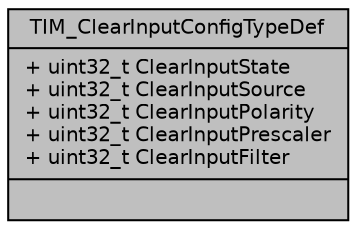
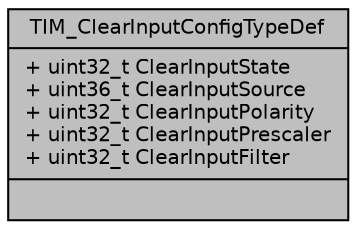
(166, 90) -> (166, 90)
